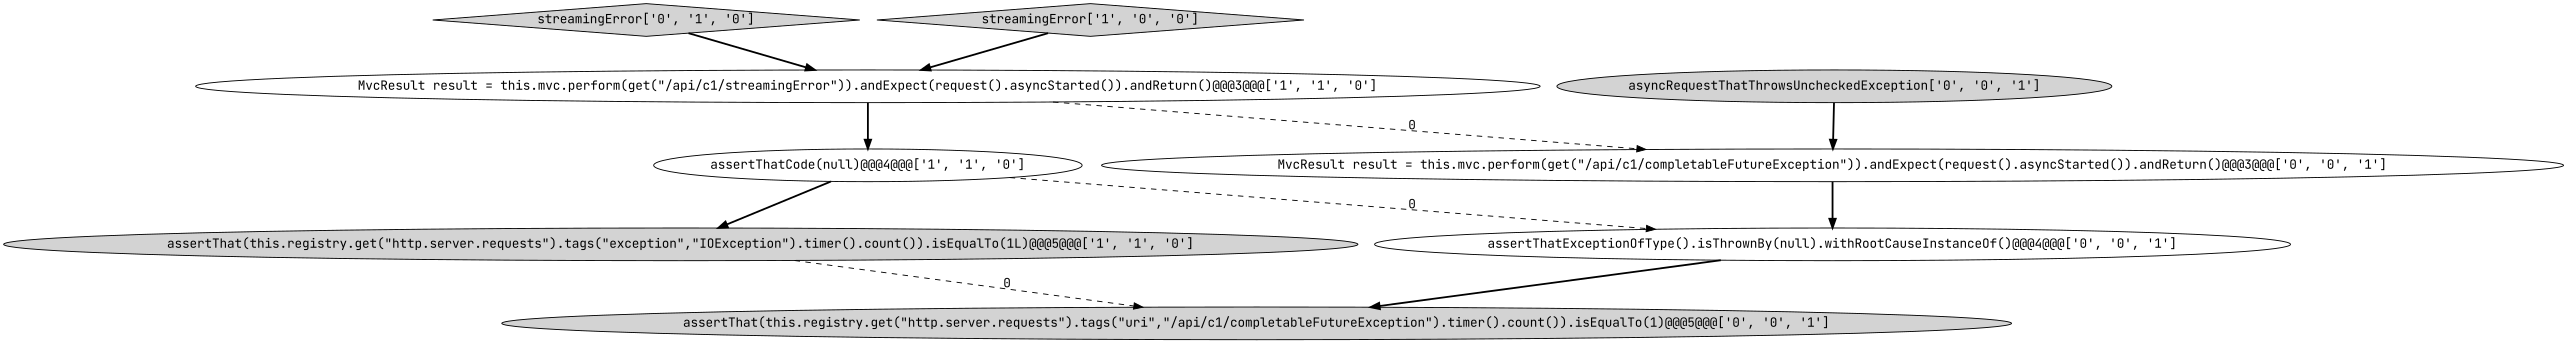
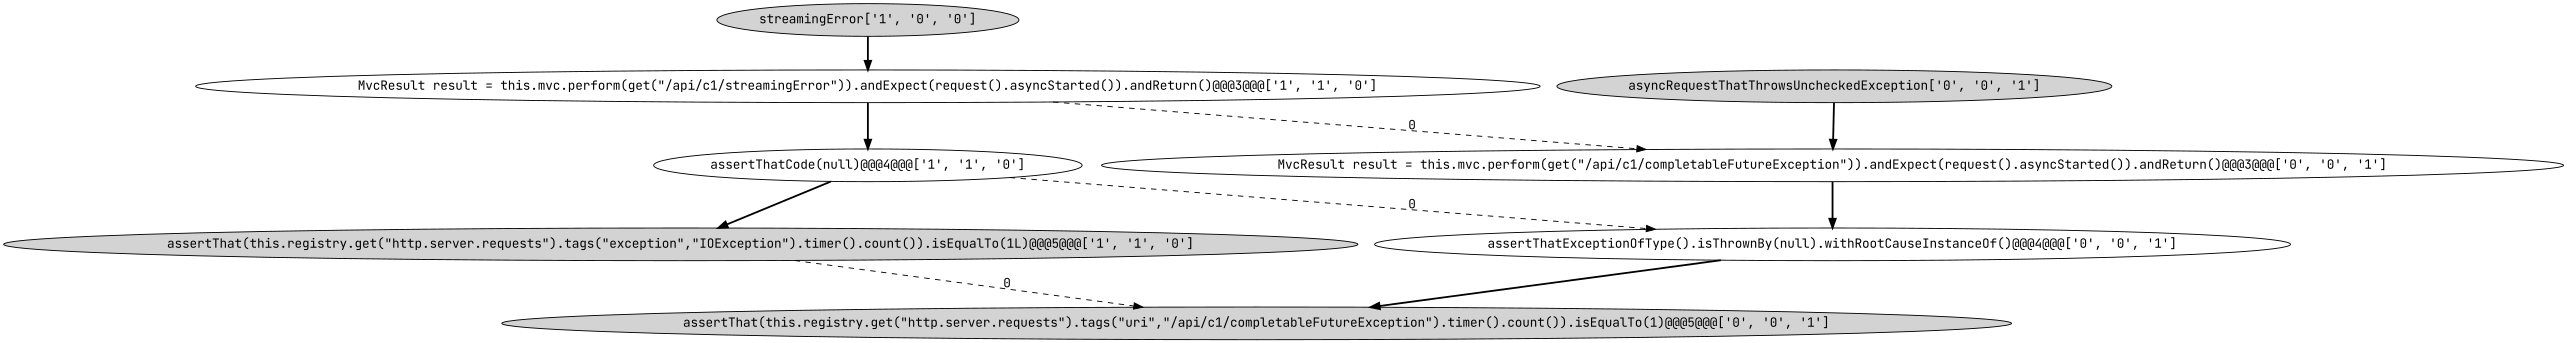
(646, 20) -> none
(1090, 20) -> (868, 20)
